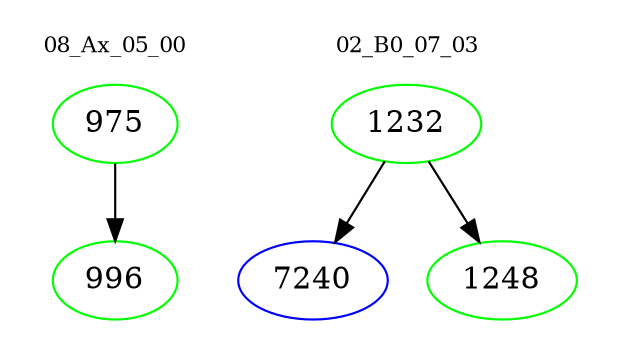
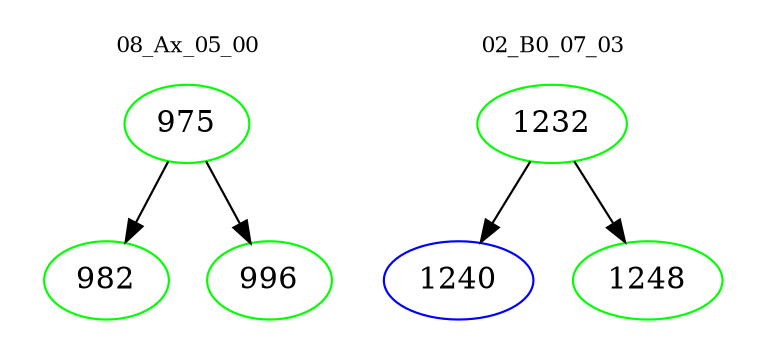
none -> (107, 280)
(313, 280) -> (459, 280)
